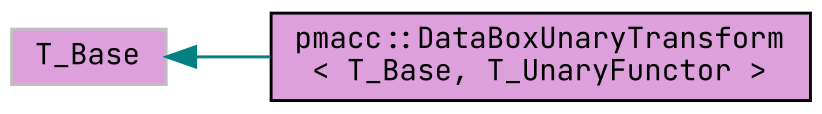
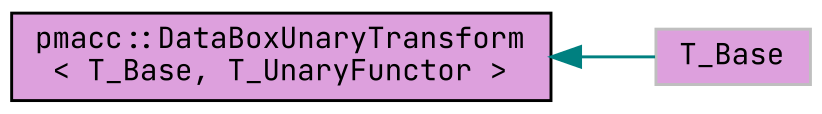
(233, 57) -> (618, 57)
